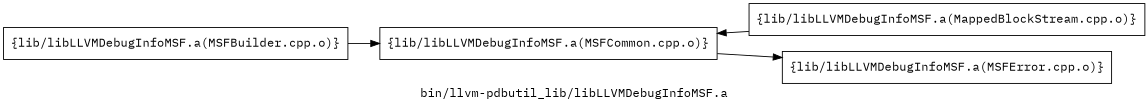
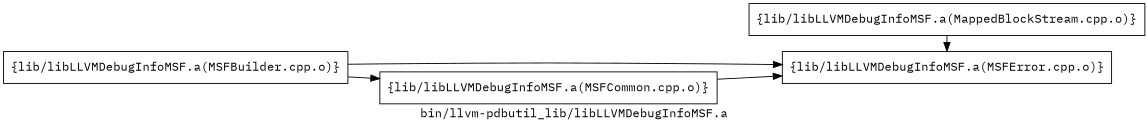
(738, 32) -> (947, 39)
none -> (561, 63)
